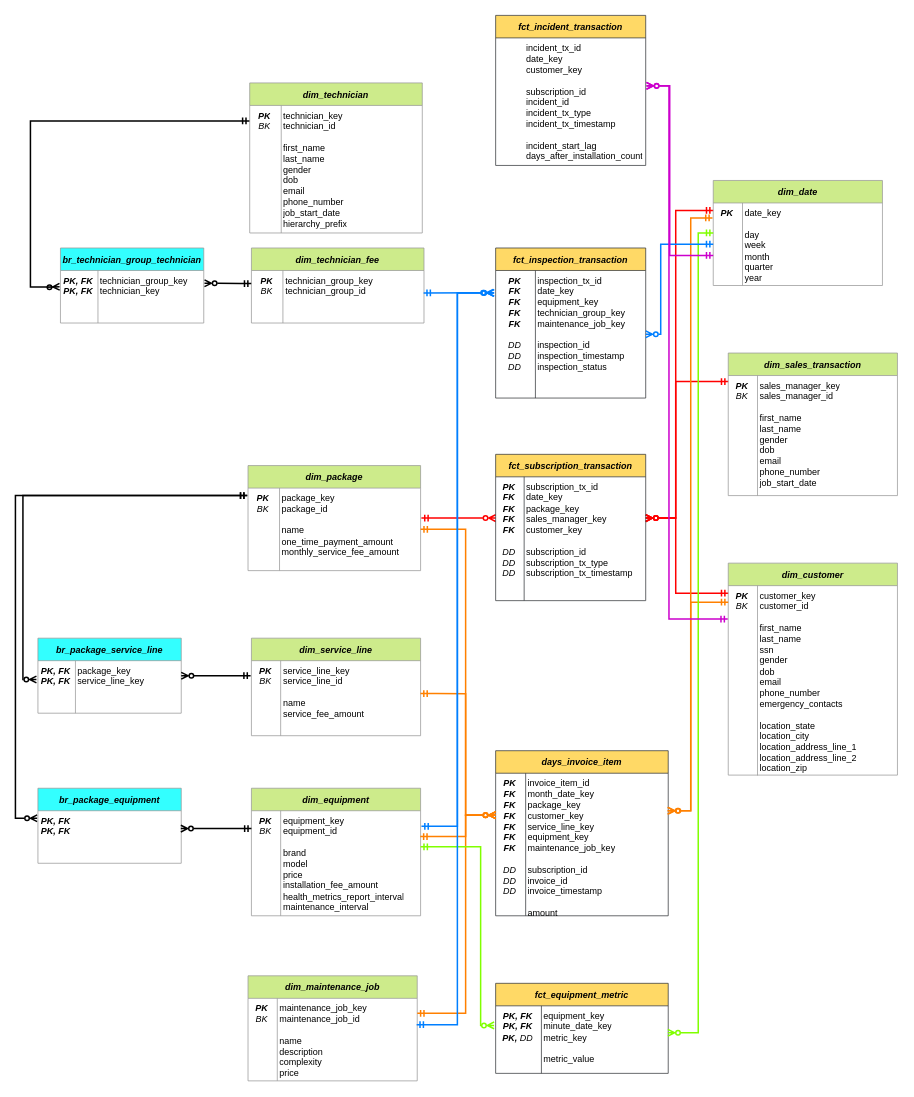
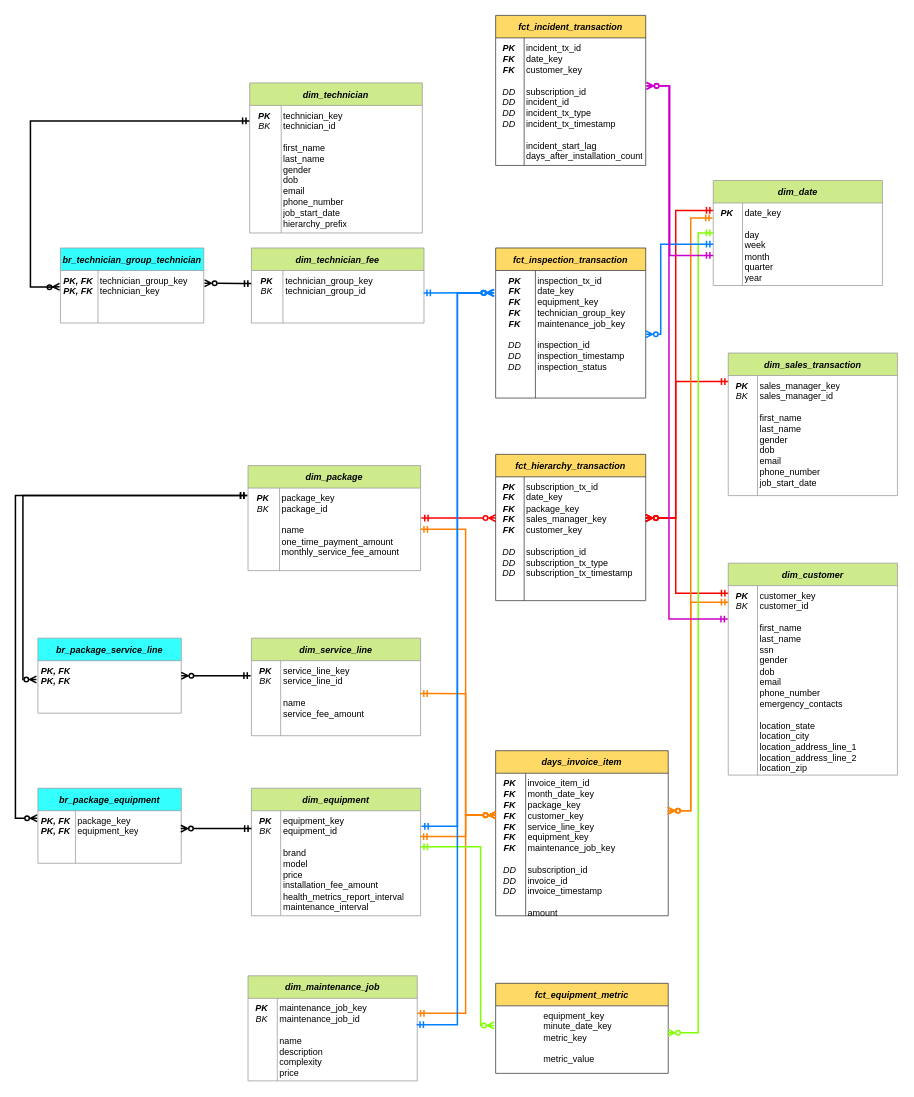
none -> (510, 102)
(570, 466) -> (570, 466)
(128, 687) -> none
none -> (128, 837)
(518, 1039) -> none
